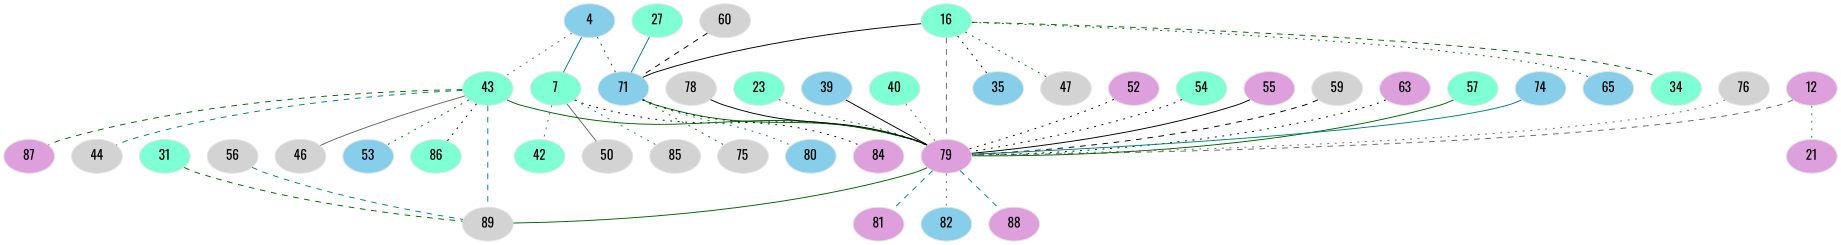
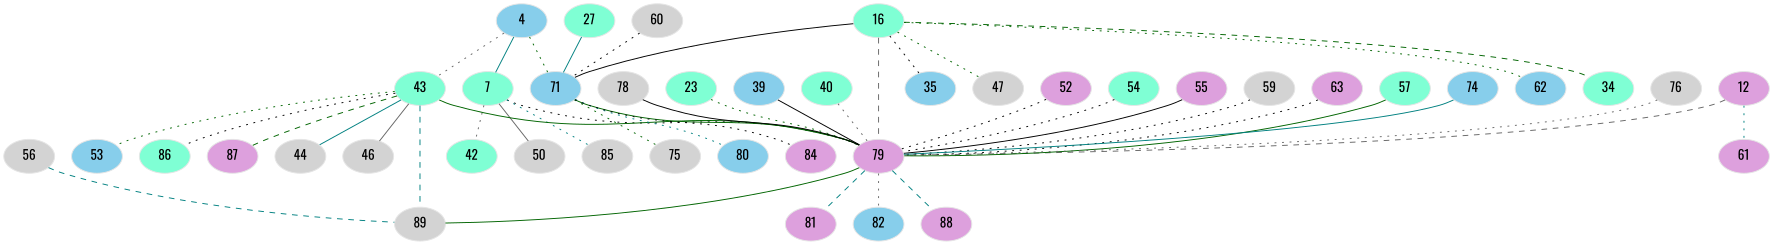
(674, 55) -> (606, 55)
(1608, 89) -> (1541, 89)
(287, 107) -> (360, 122)
(1147, 138) -> (1079, 138)
(165, 156) -> none
(1812, 156) -> (1744, 156)
